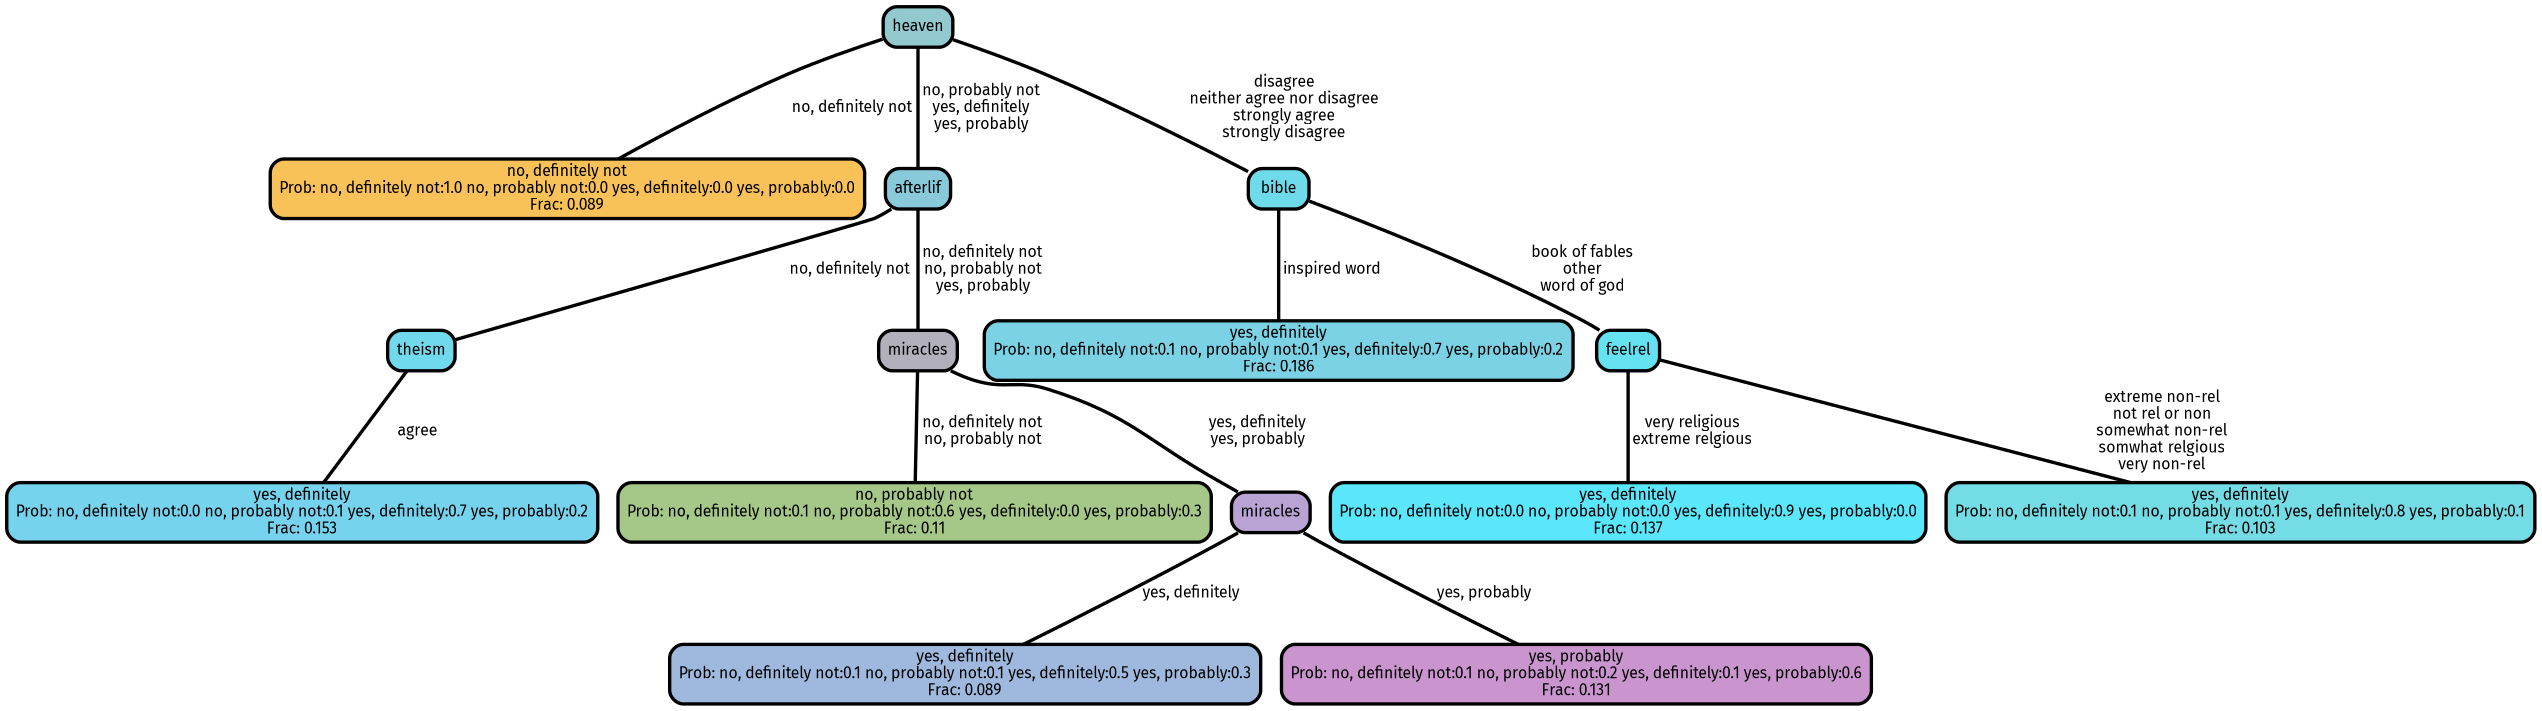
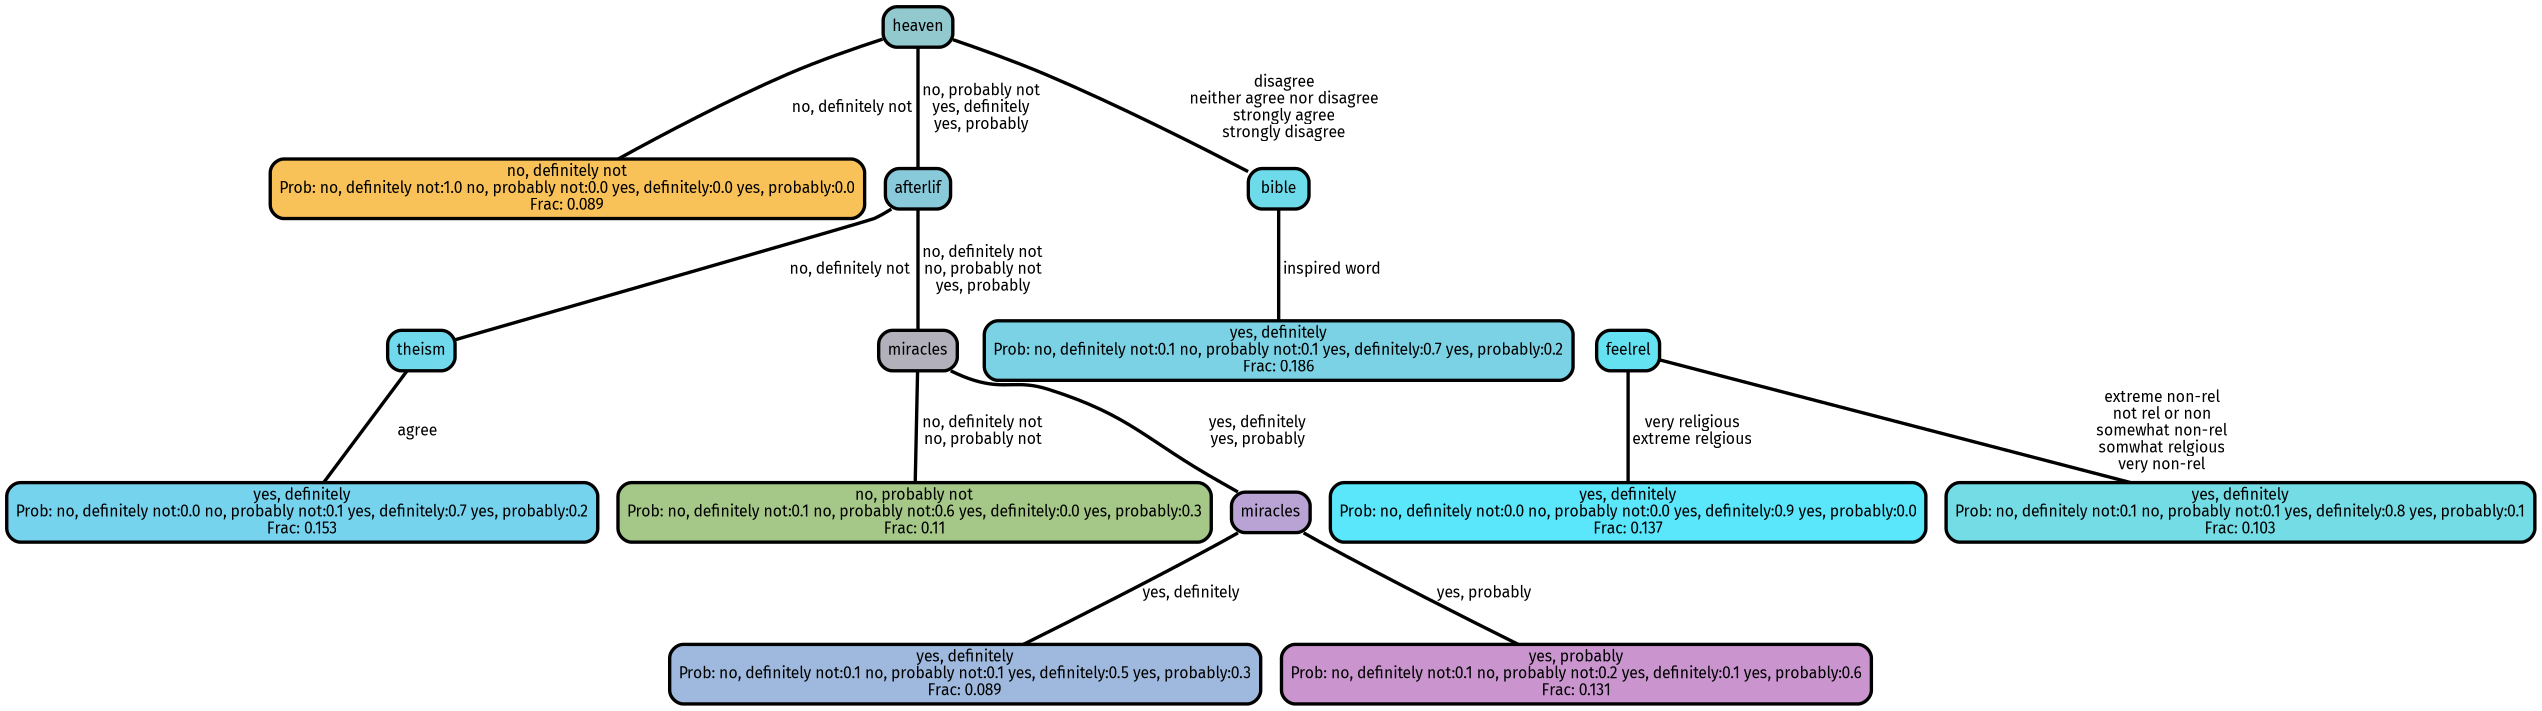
(1457, 261) -> none
